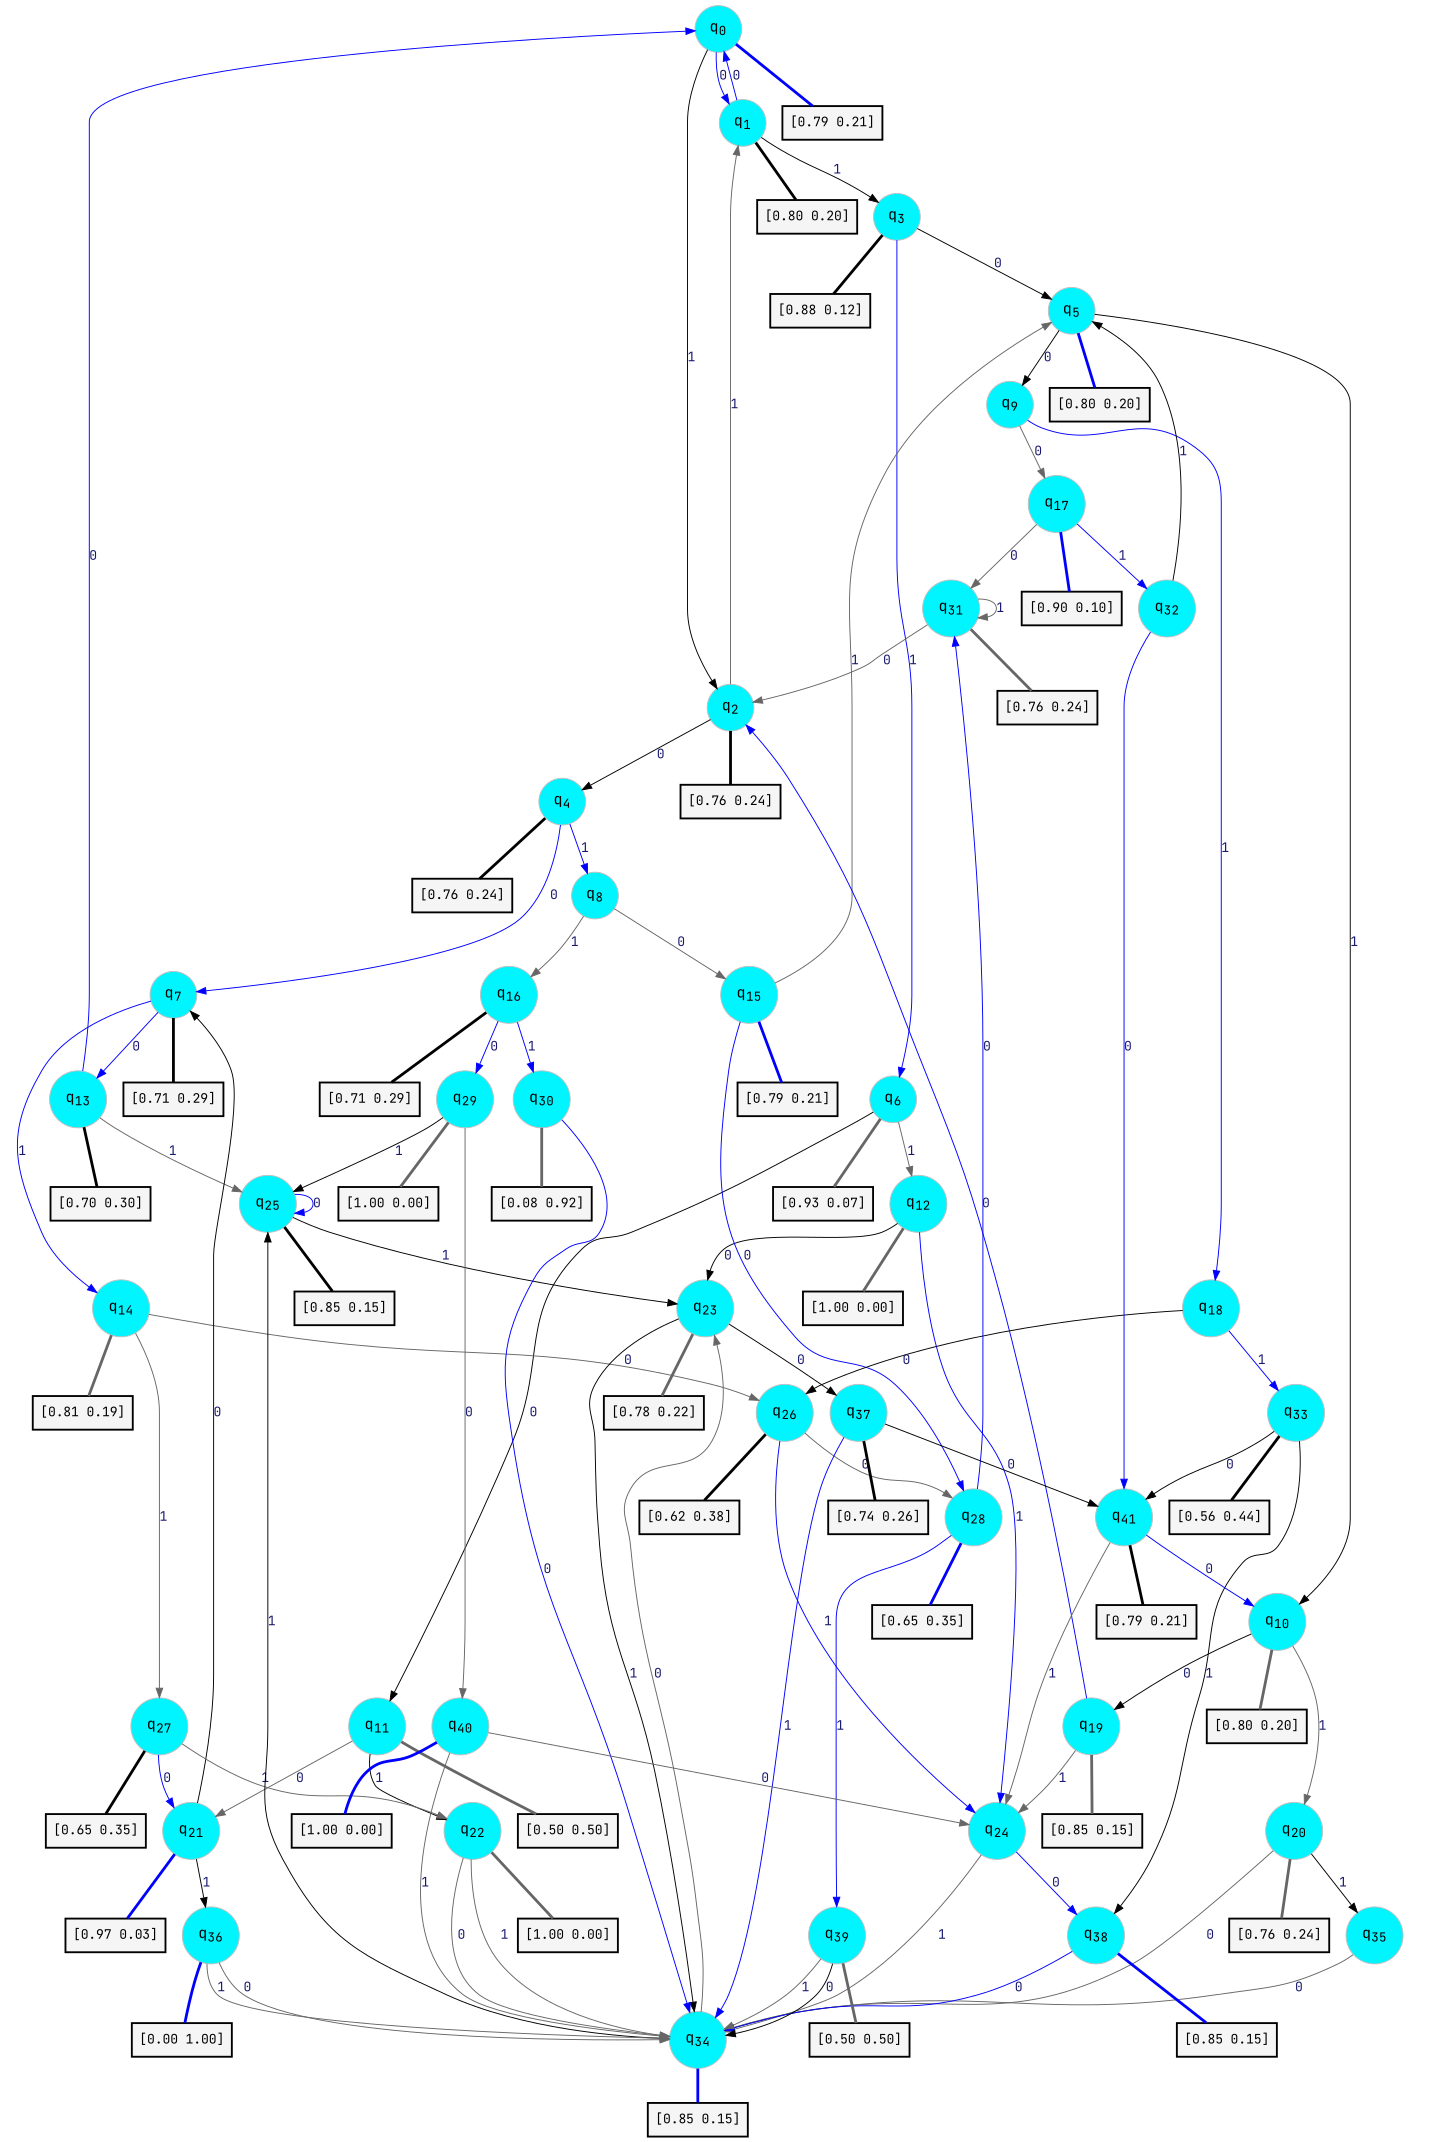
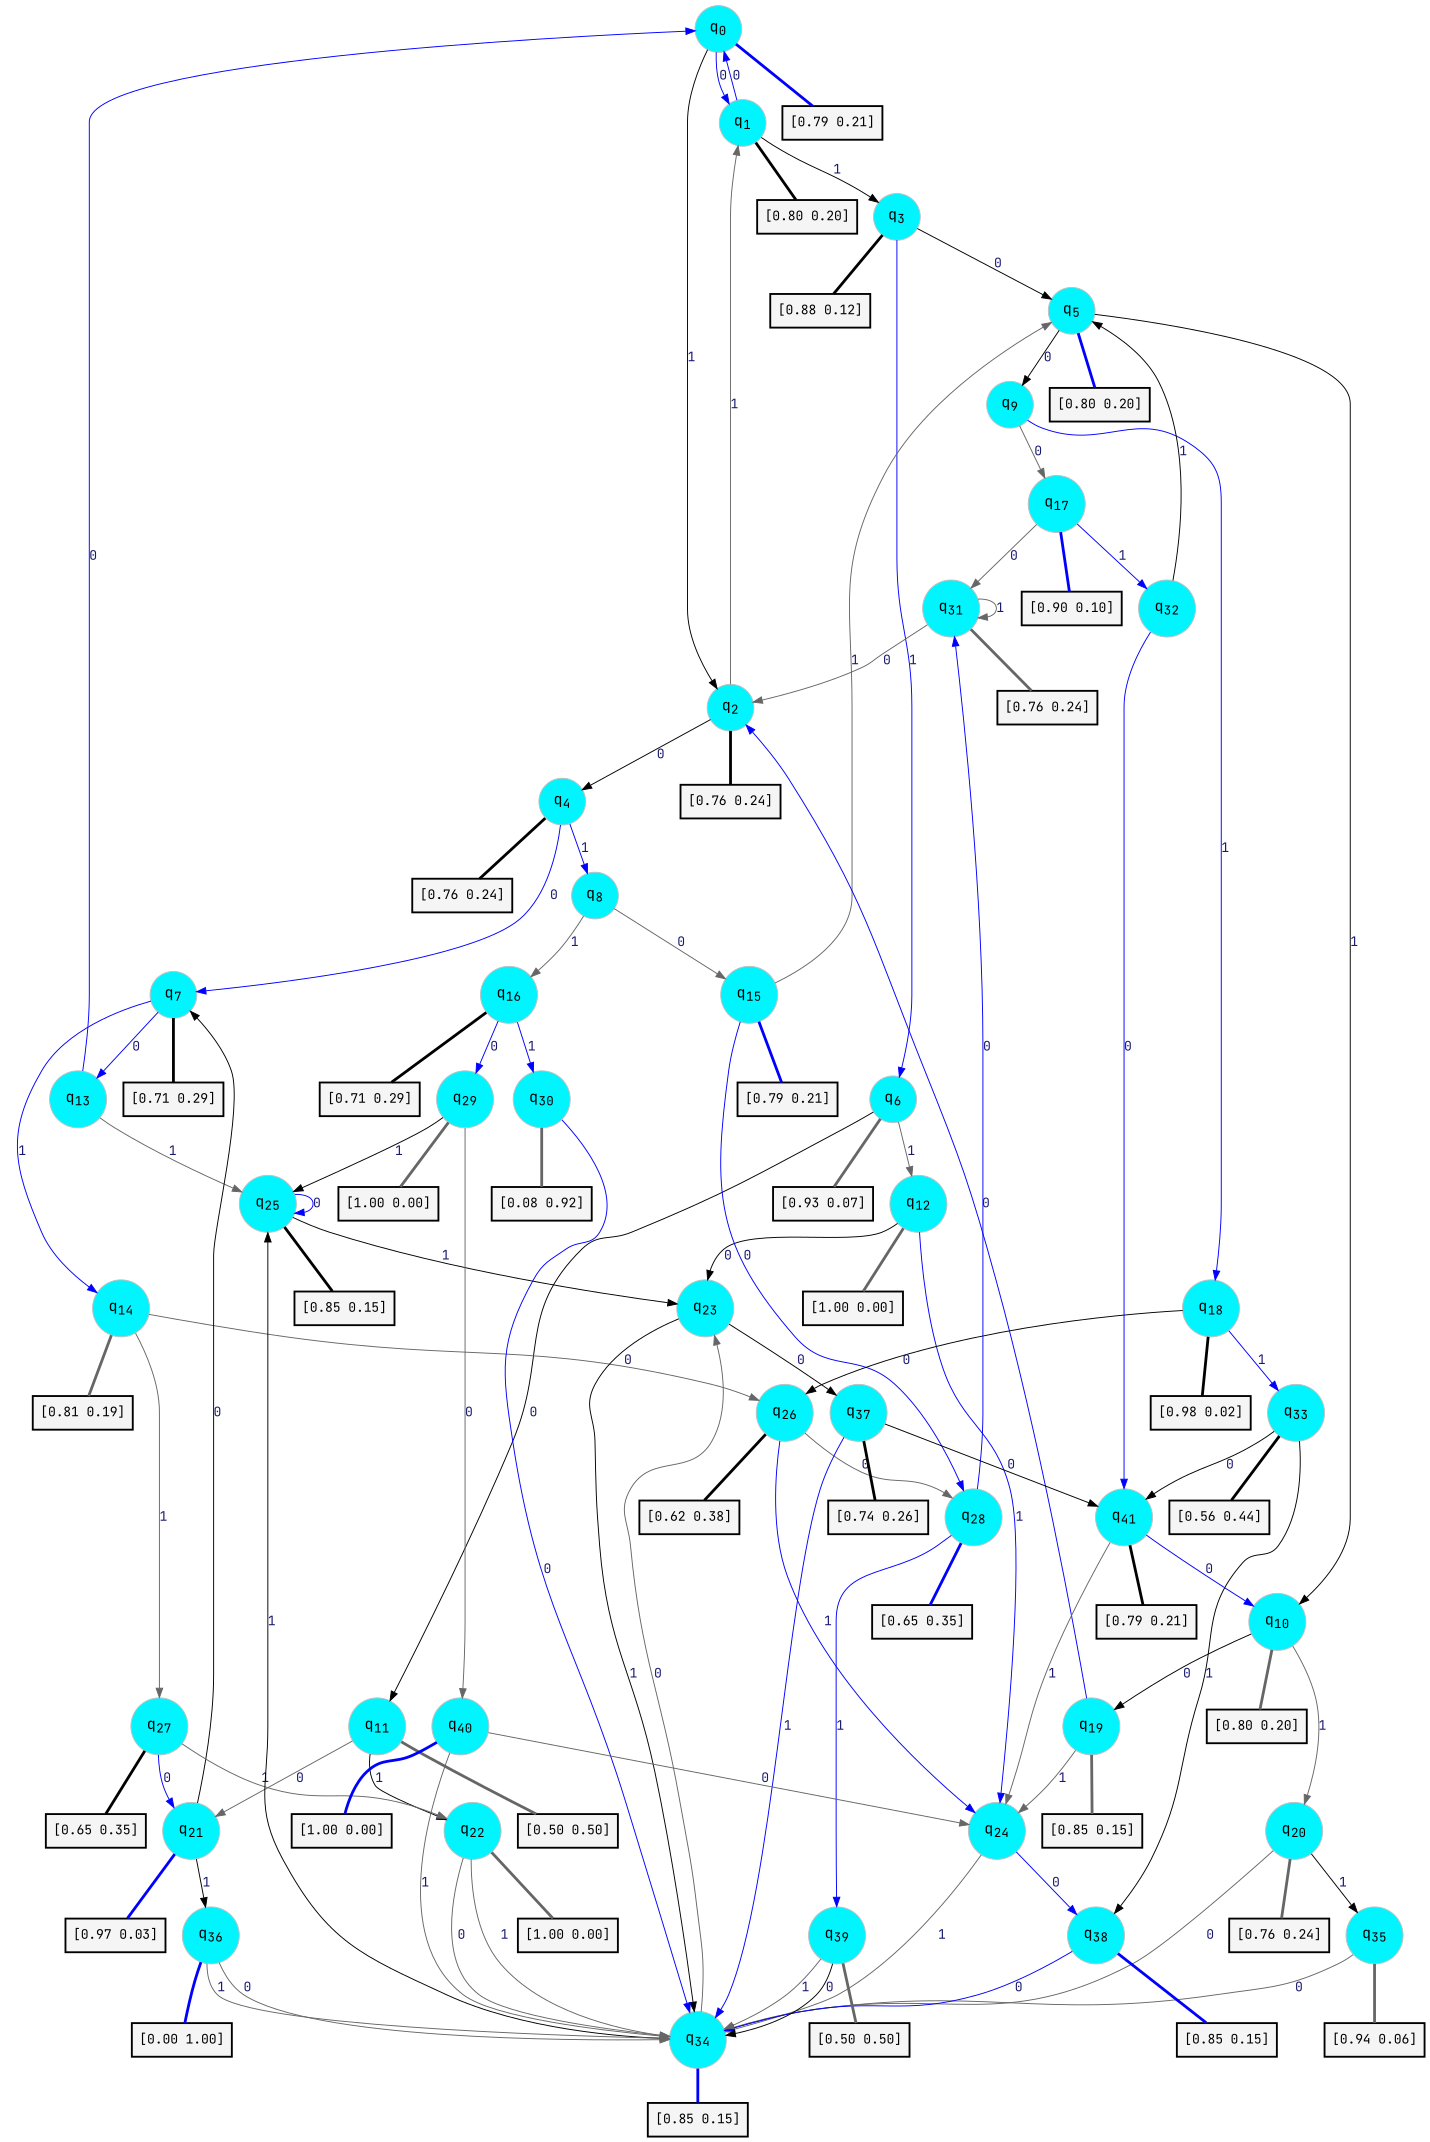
(101, 1204) -> none
(654, 1413) -> none
none -> (1201, 1413)
none -> (1375, 2040)
